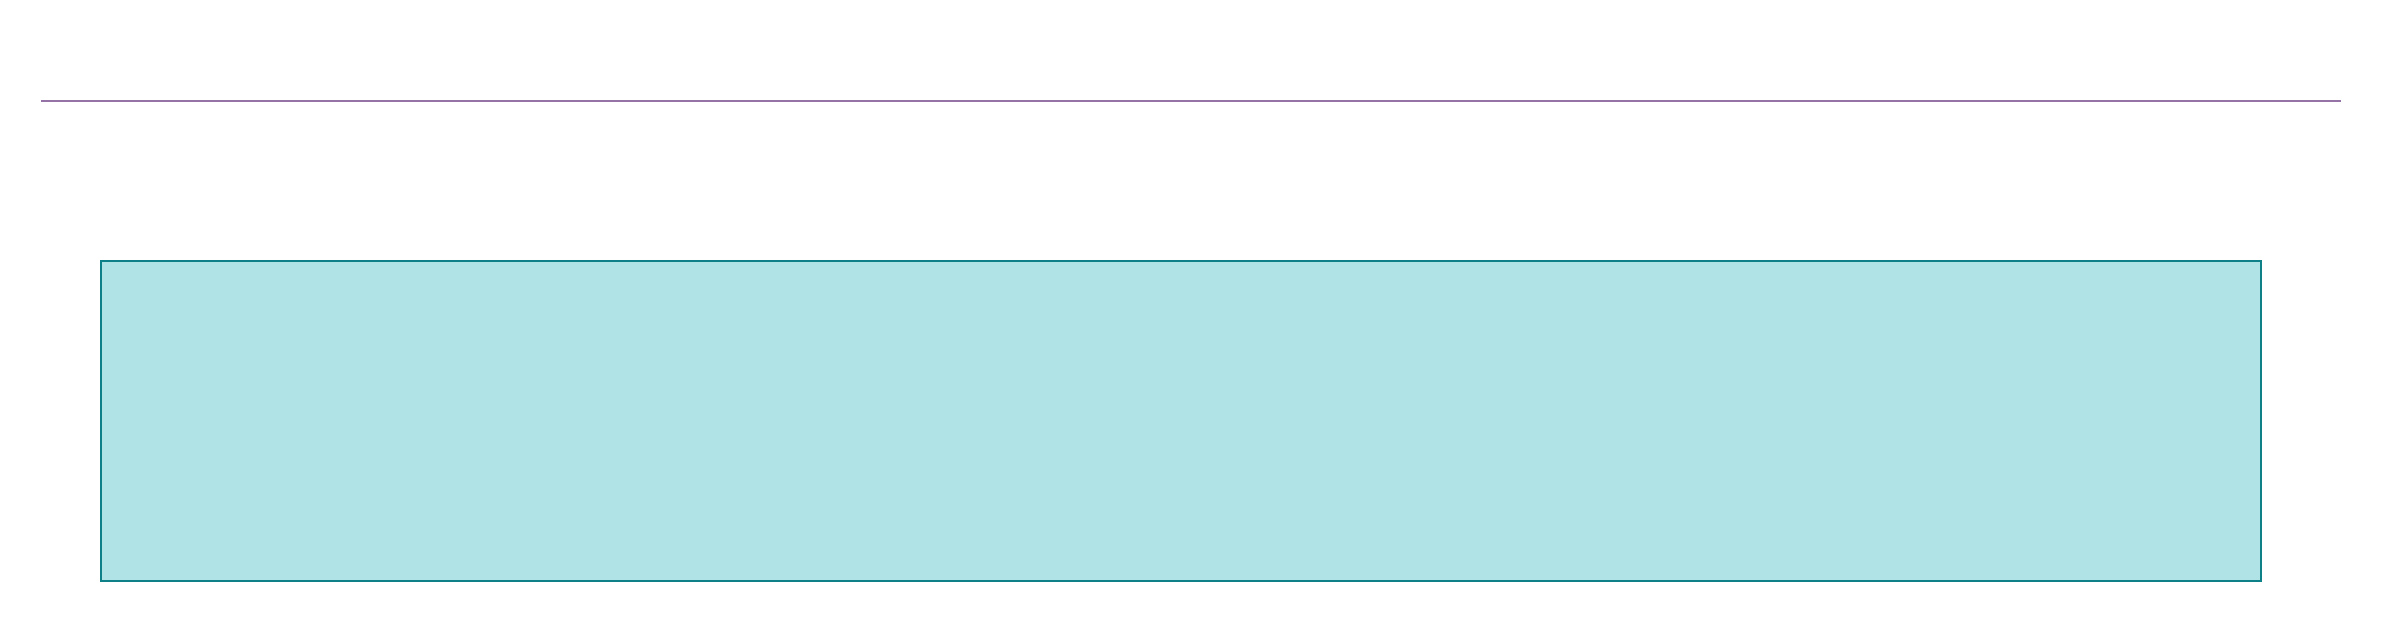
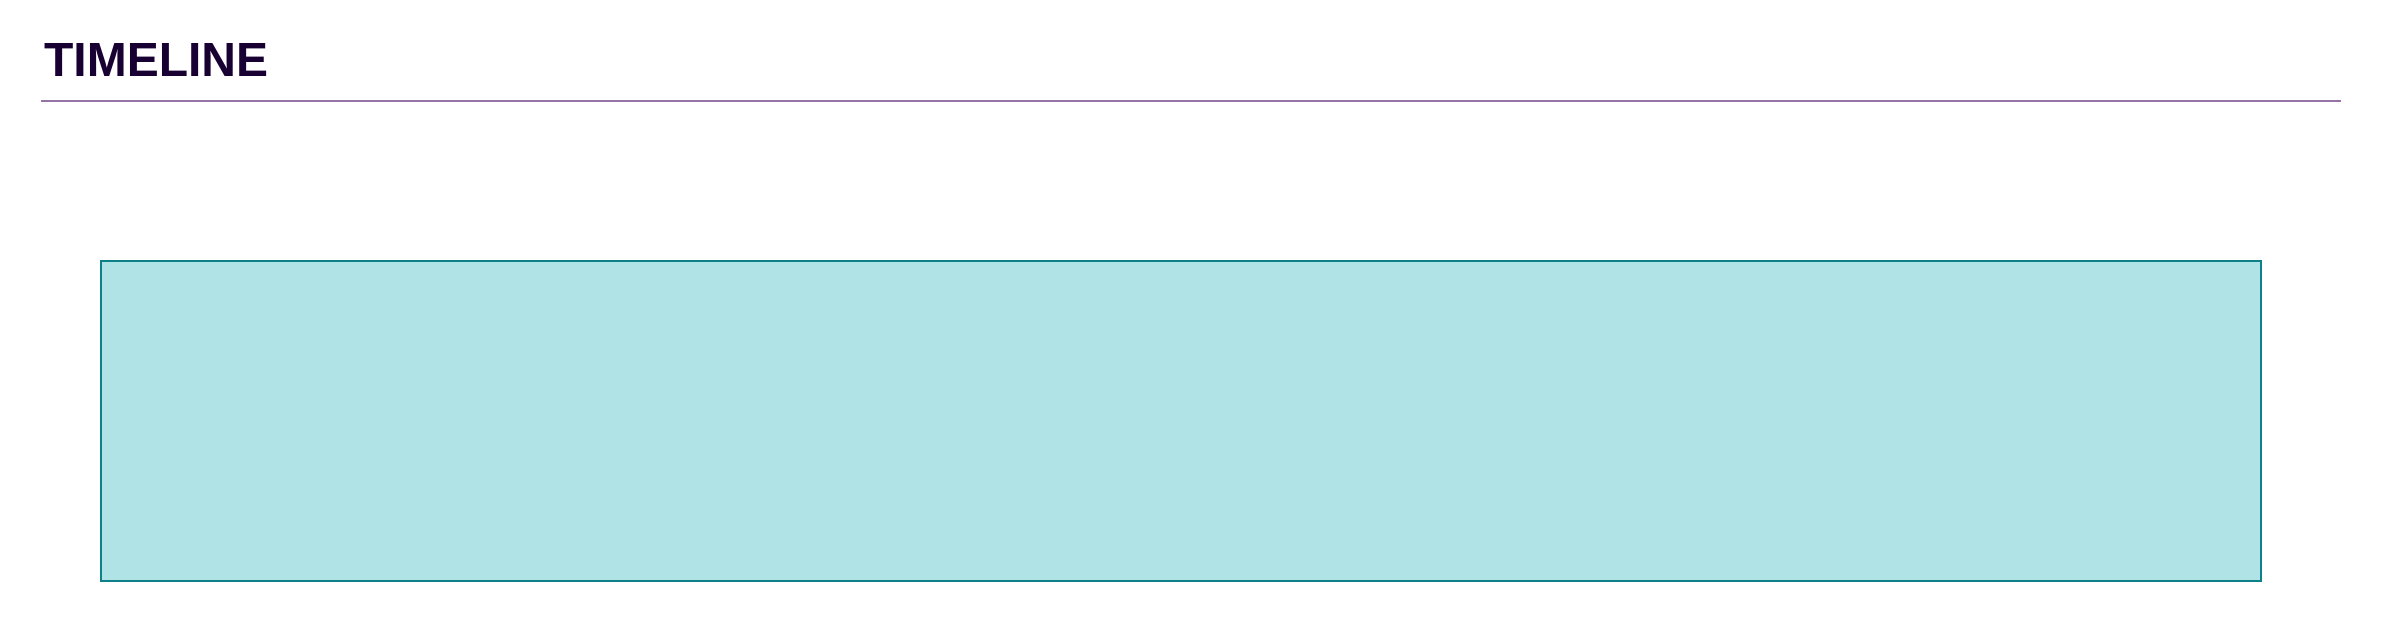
none -> (1191, 61)
